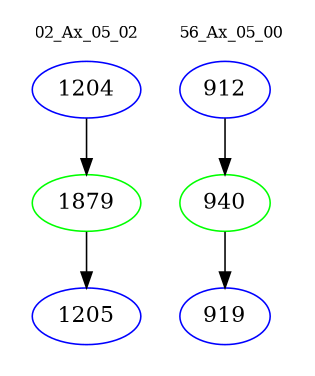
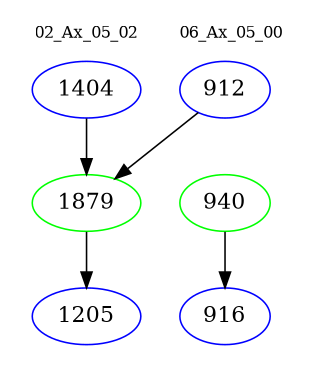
(231, 34) -> (231, 34)
(87, 90) -> (87, 90)
(225, 139) -> (177, 129)
(225, 316) -> (225, 316)
